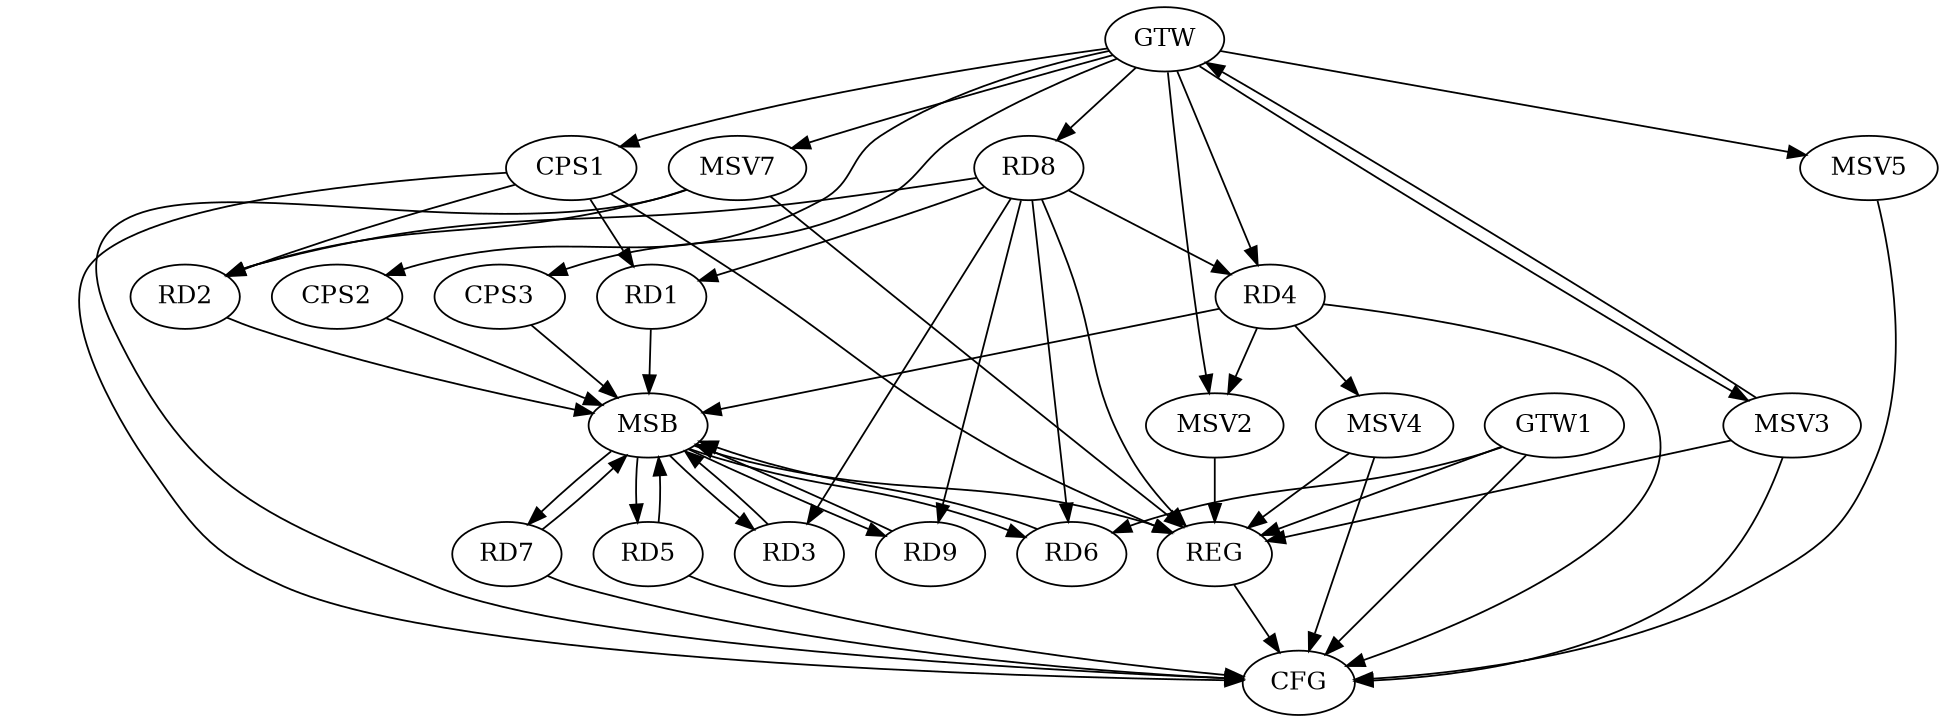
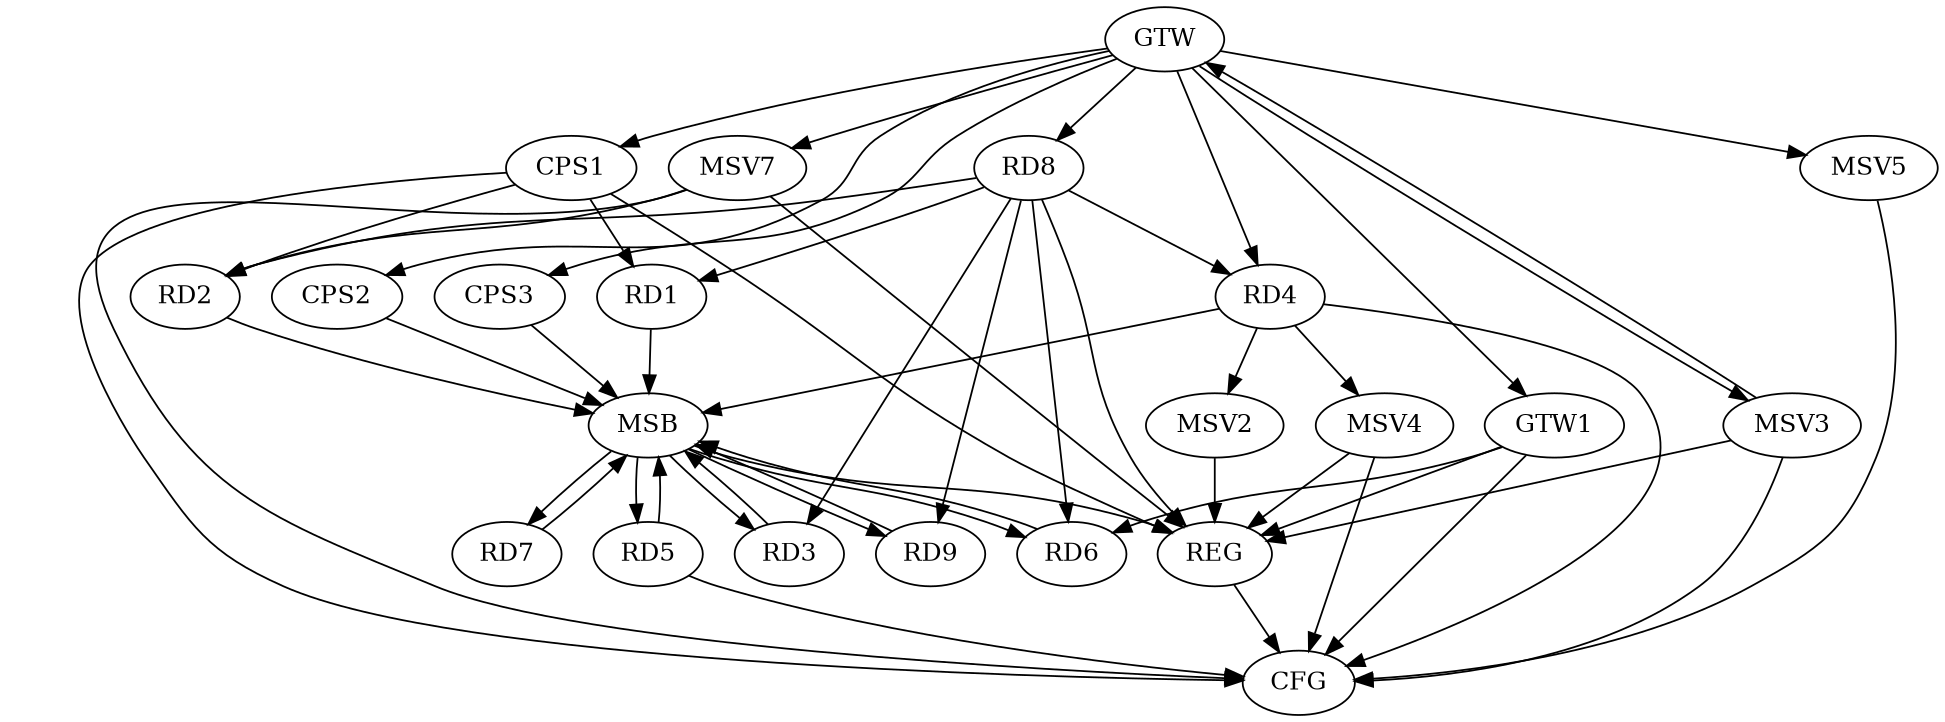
(1185, 224) -> (1353, 226)
(866, 644) -> none
